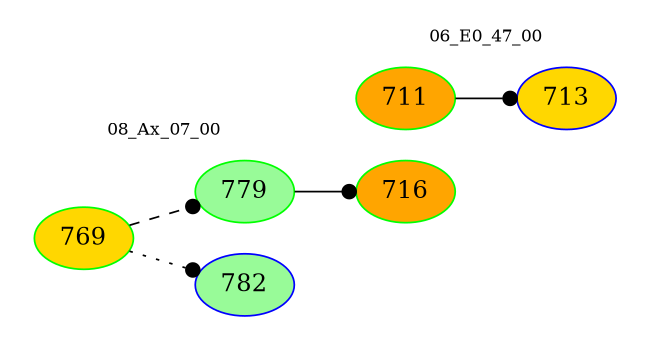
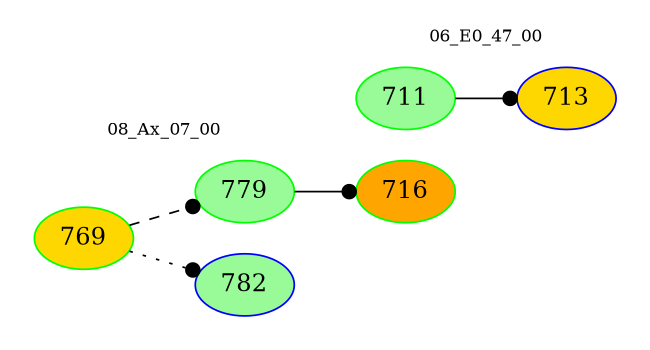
(406, 98) -> (406, 98)
